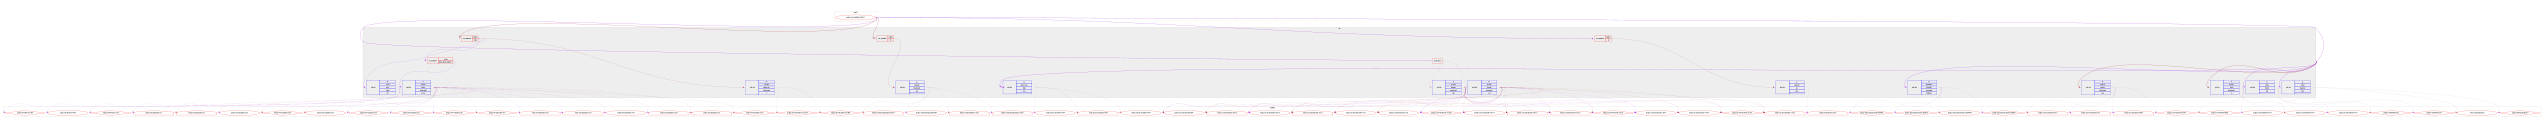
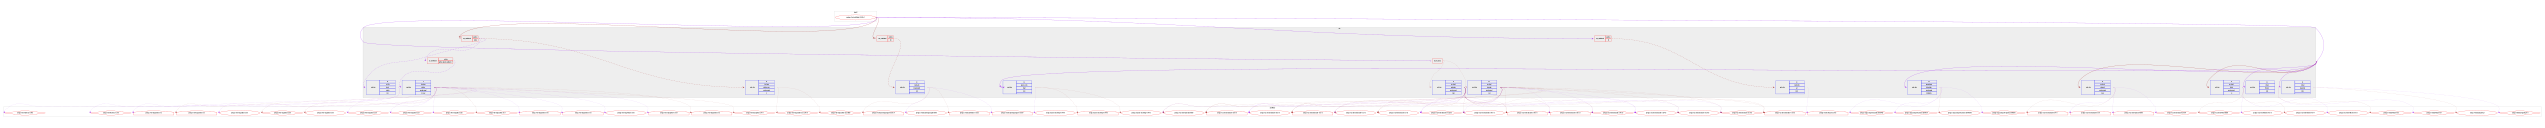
(68, 113) -> none
